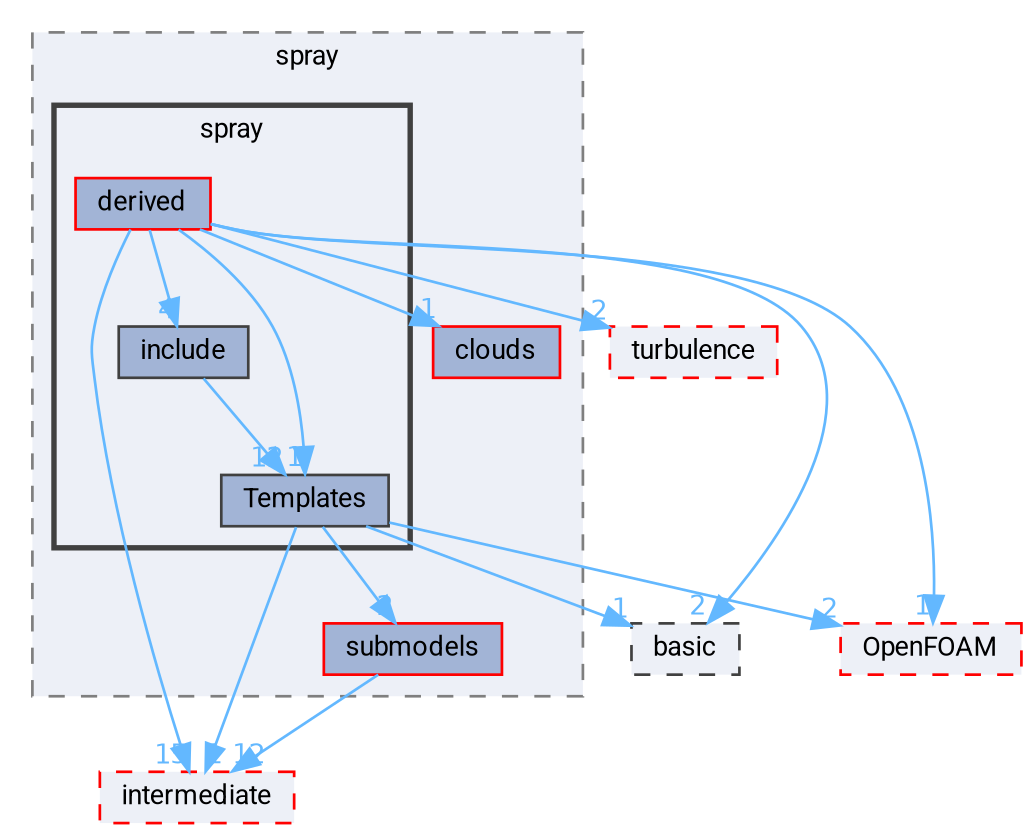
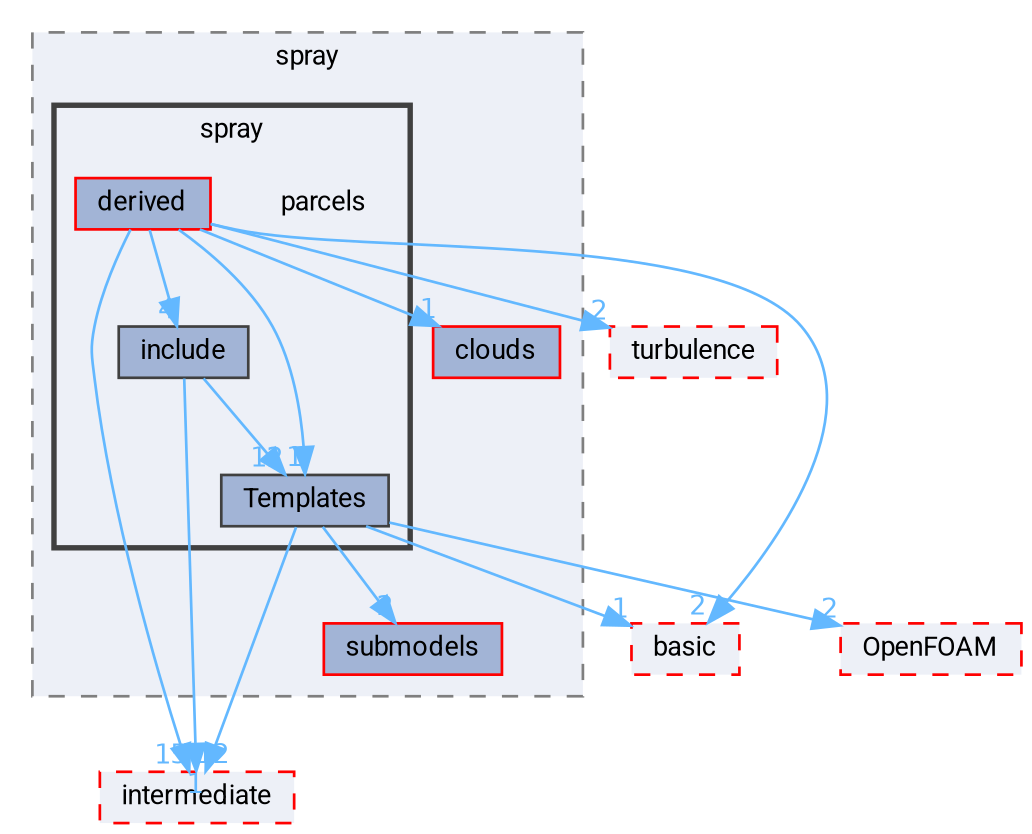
none -> (324, 204)
(794, 295) -> none
(685, 649) -> (685, 649)
(317, 715) -> (190, 570)
